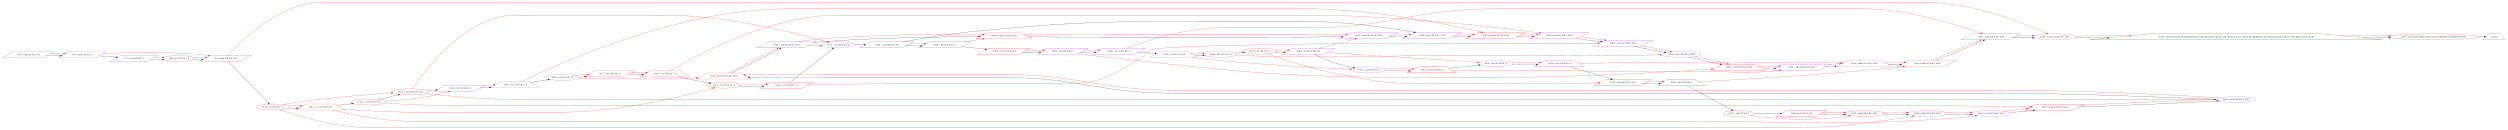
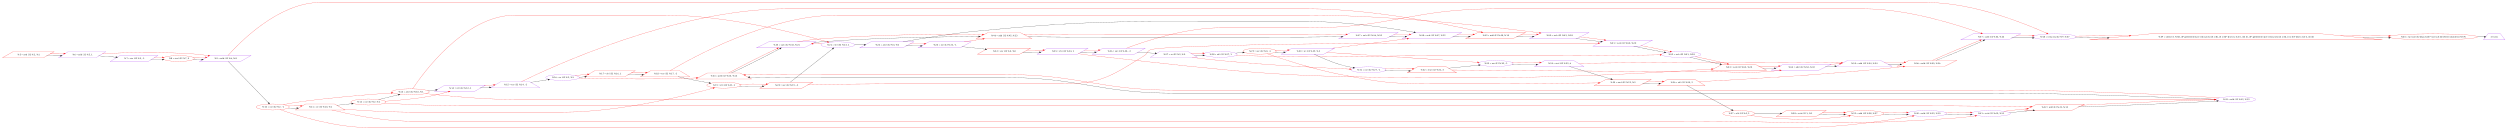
(1342, 42) -> (1360, 45)
(814, 46) -> (818, 44)
